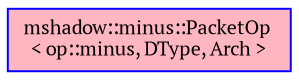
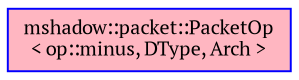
(149, 40) -> (149, 40)
